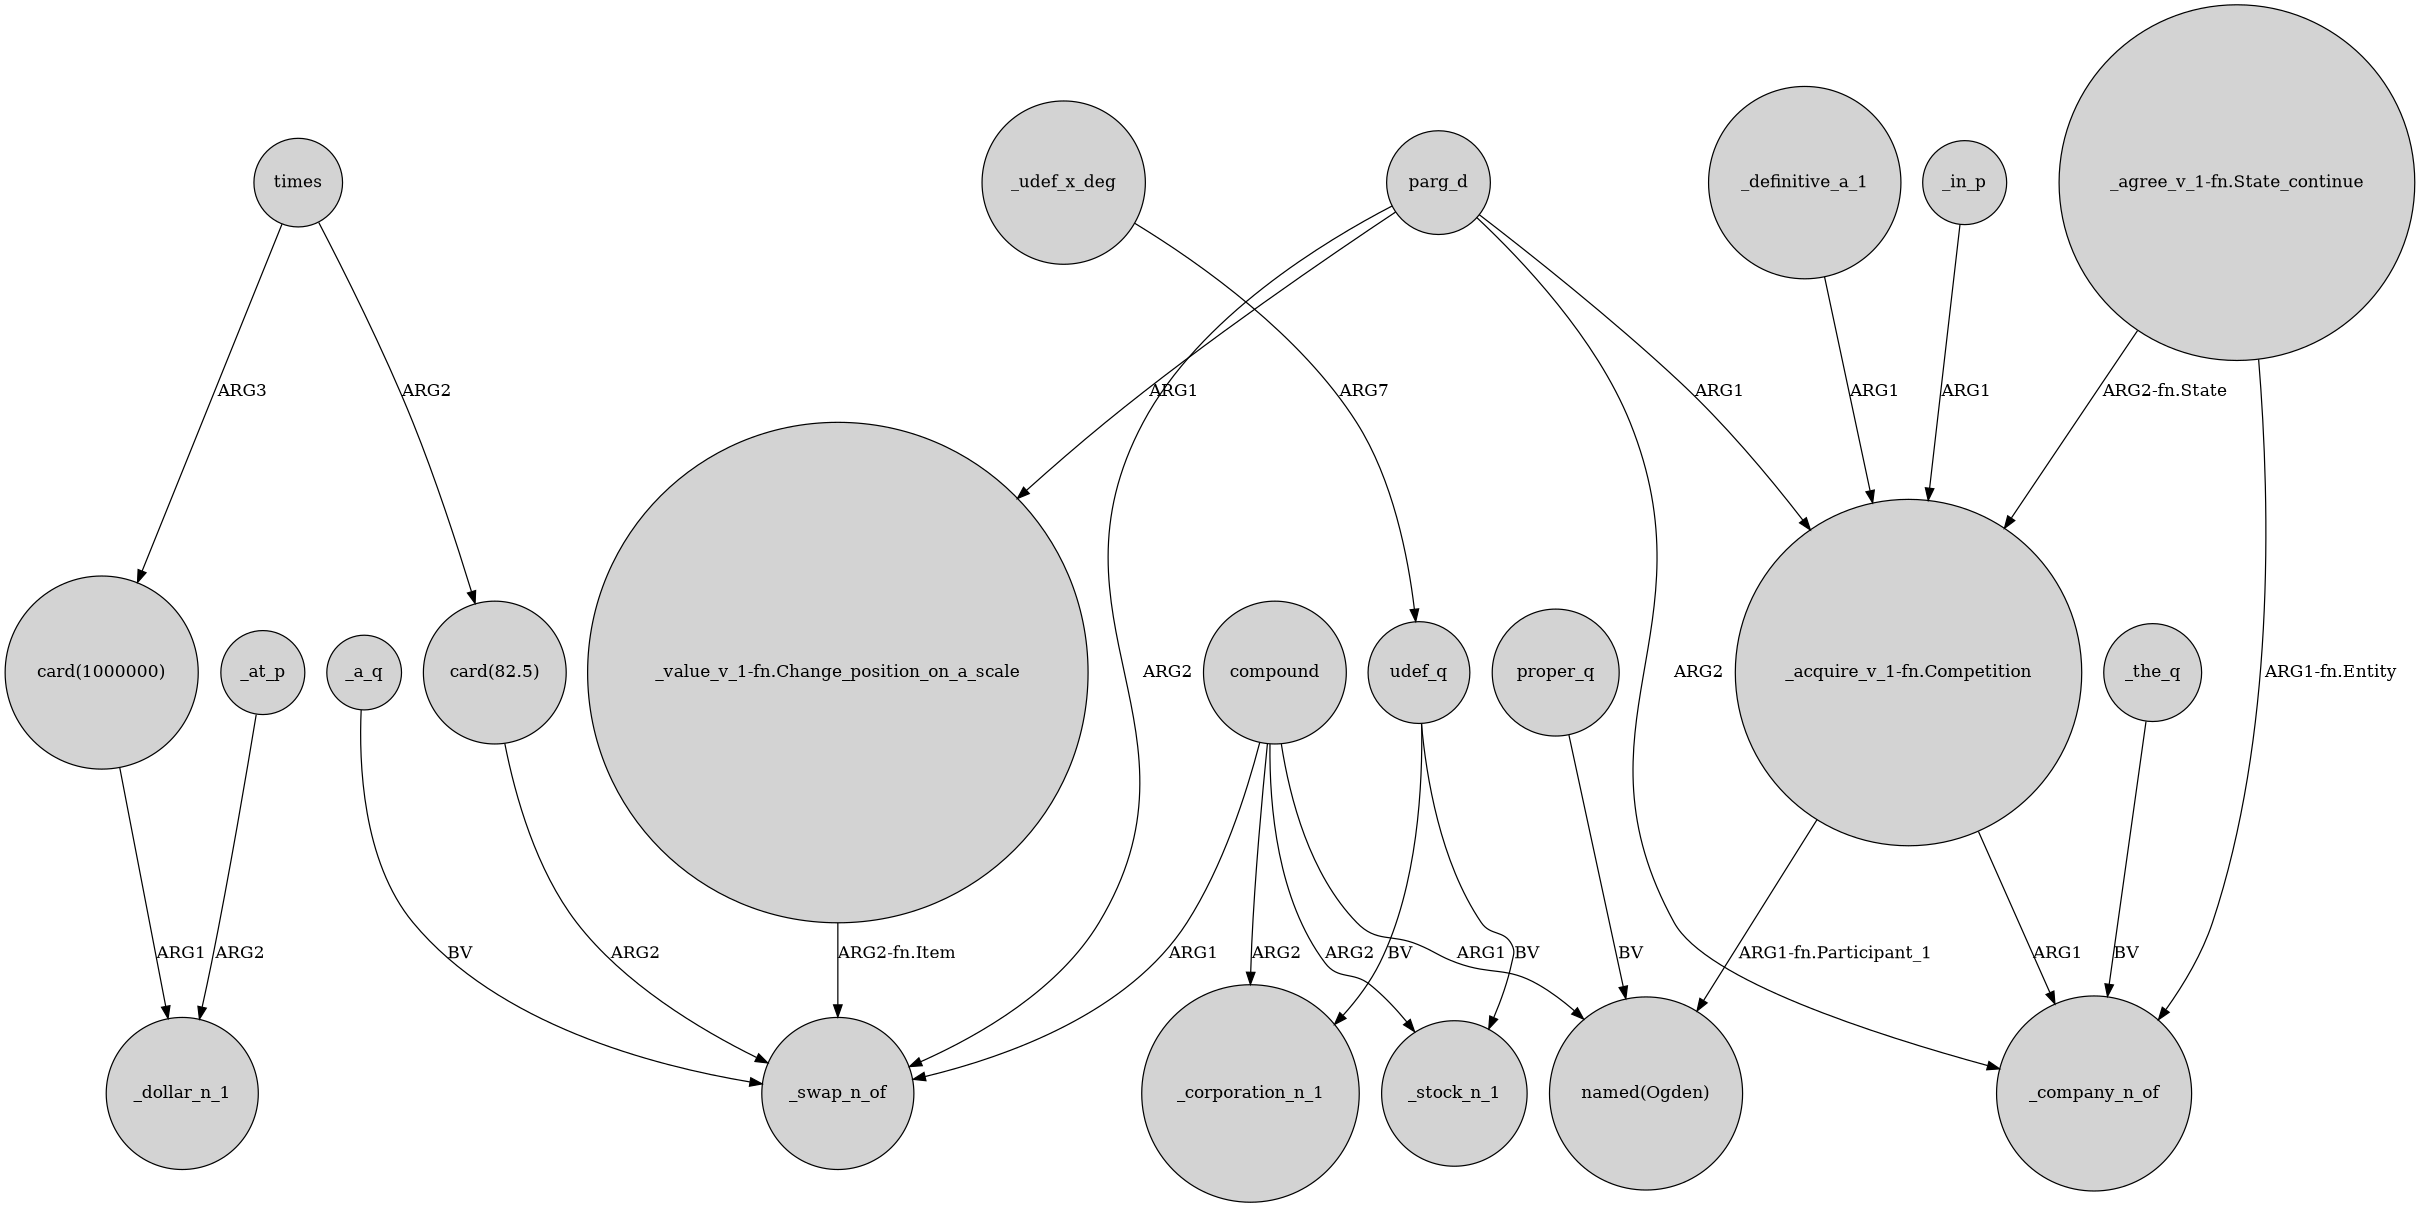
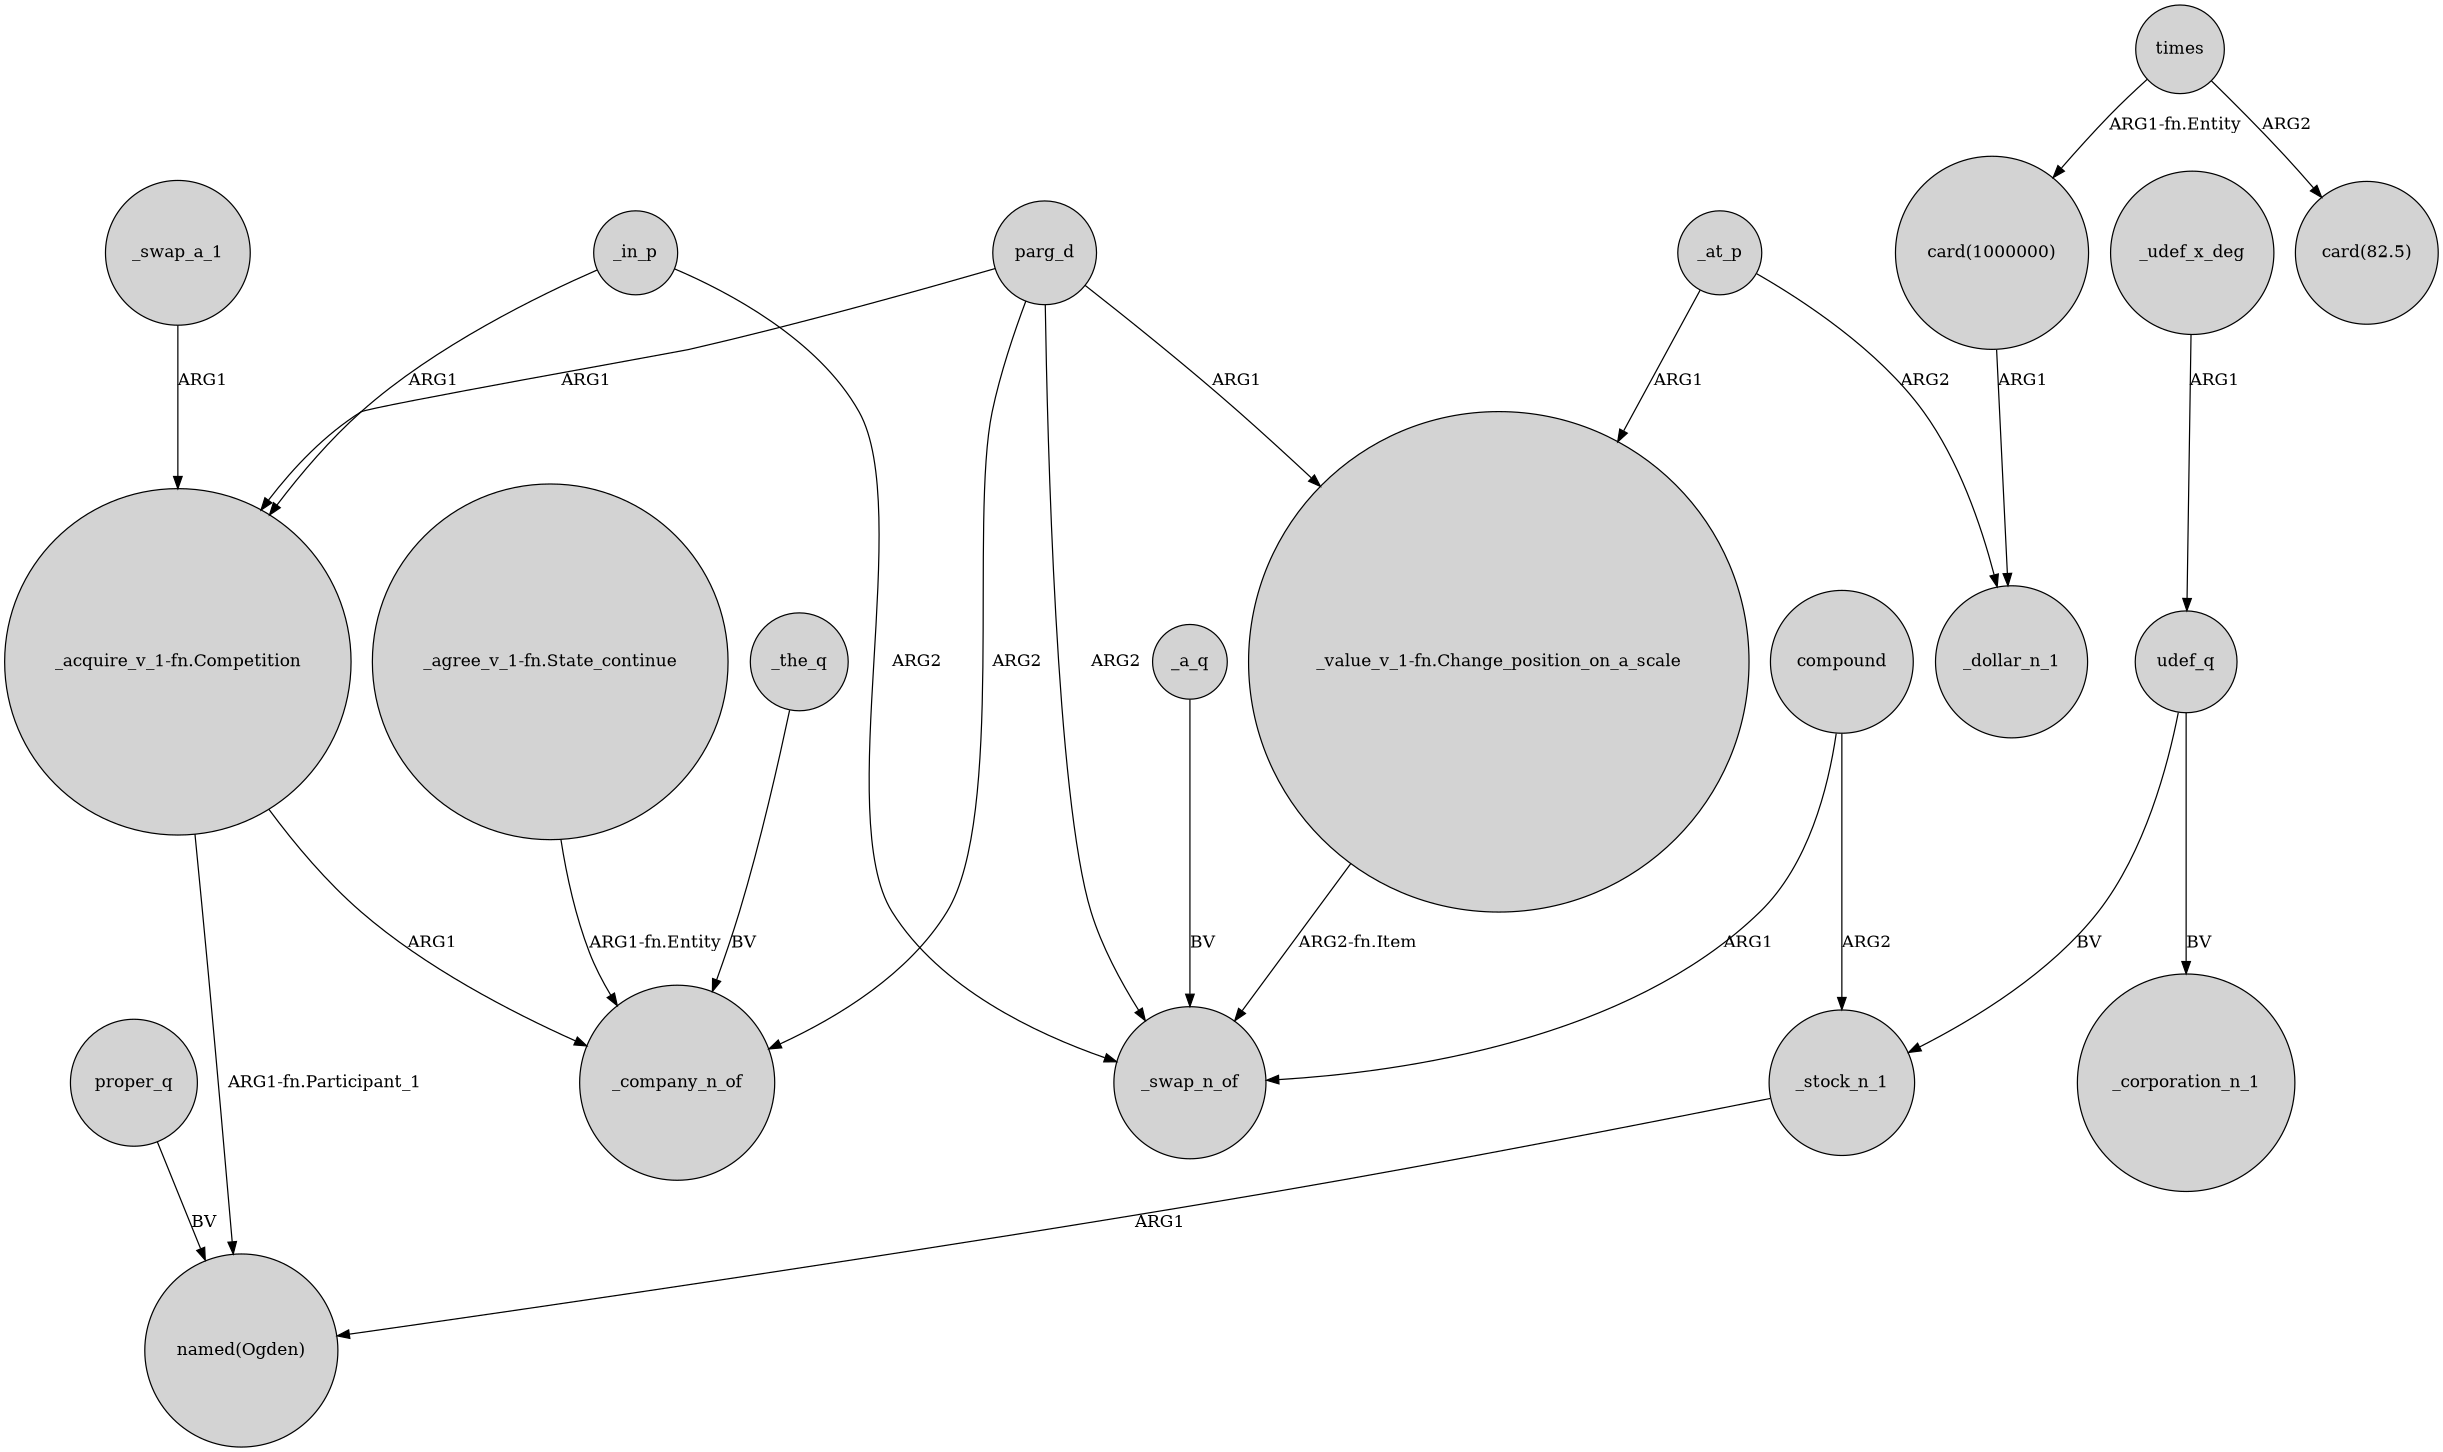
(1805, 183) -> (178, 253)
none -> (1662, 360)
(243, 391) -> (2176, 125)
(1365, 391) -> (2215, 381)
(2074, 424) -> none
(1257, 858) -> none
(1374, 934) -> (1062, 1227)
(587, 935) -> (873, 675)
